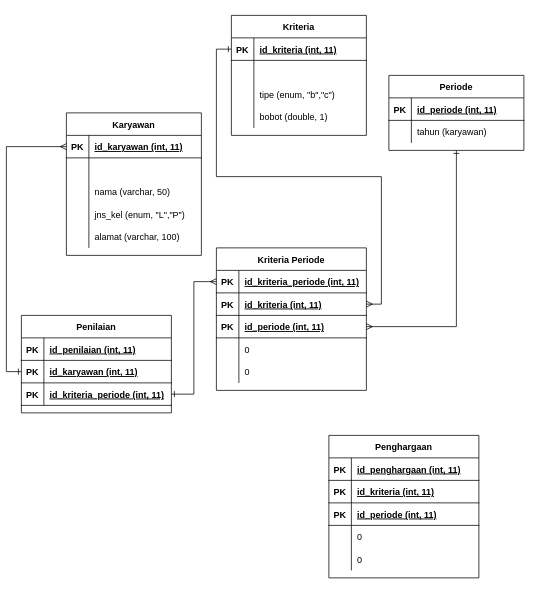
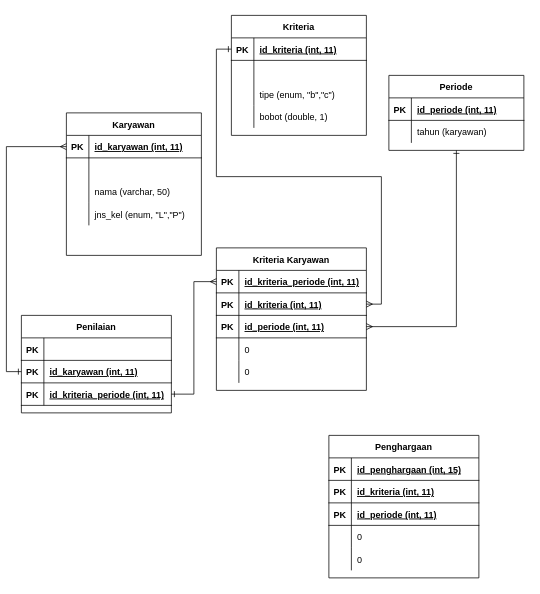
(145, 237) -> none
(291, 260) -> (291, 260)
(108, 349) -> none
(412, 470) -> (412, 470)
